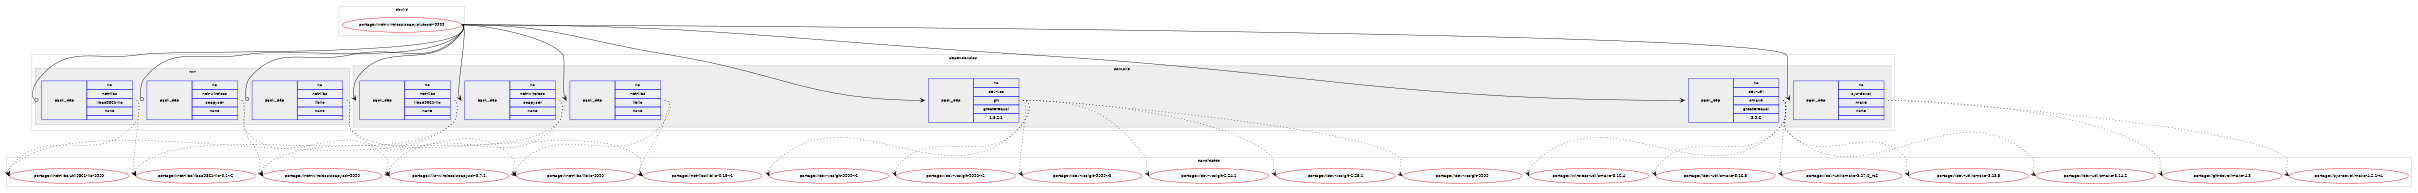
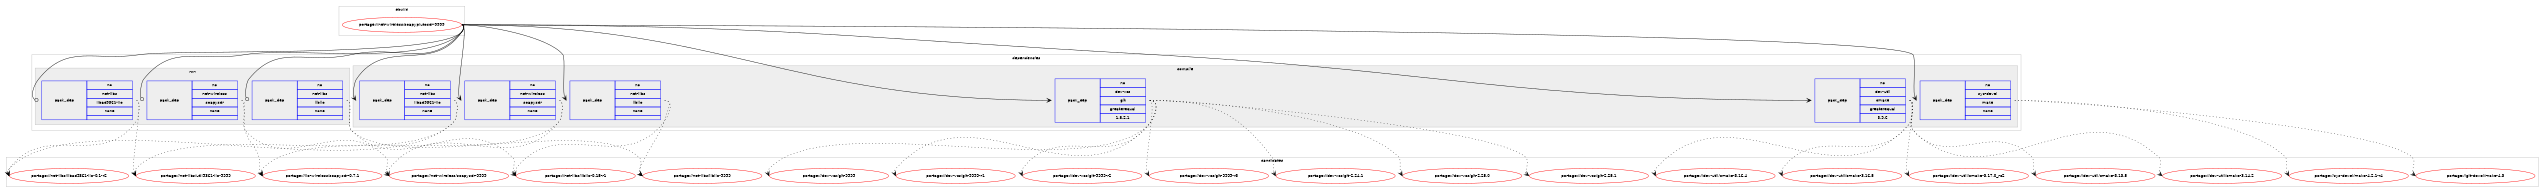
none -> (1462, 176)
(1589, 176) -> (1716, 176)
